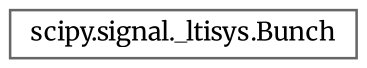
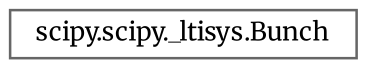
(183, 34) -> (183, 34)
